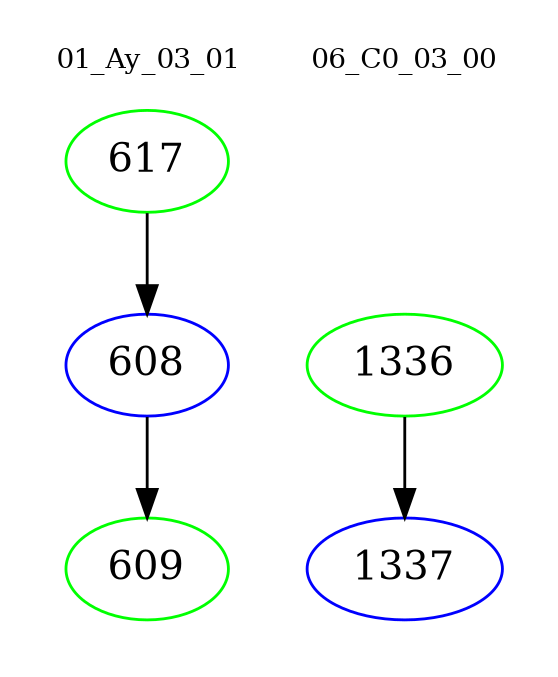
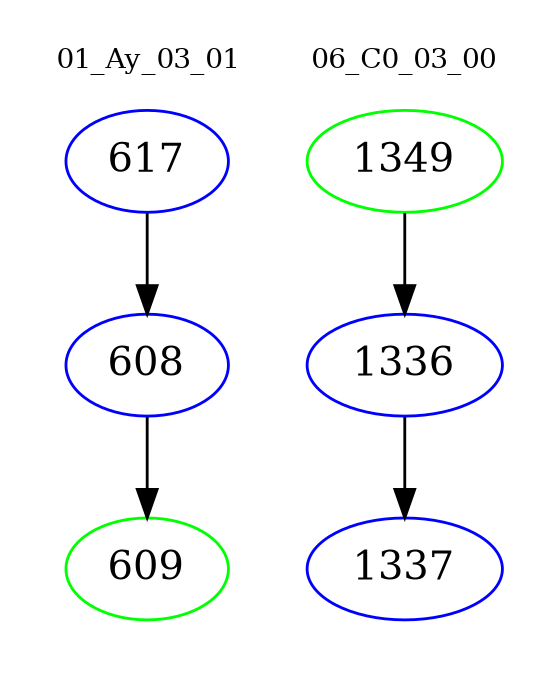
(147, 161) -> (147, 161)
none -> (405, 161)
(405, 365) -> (405, 365)
